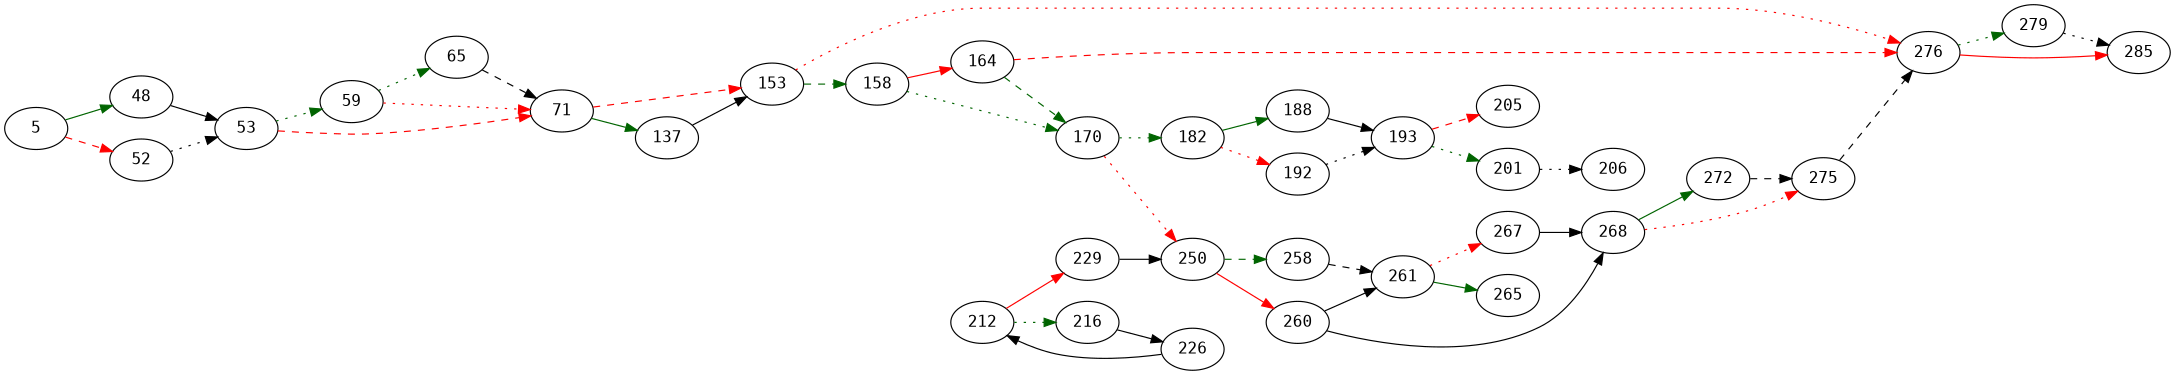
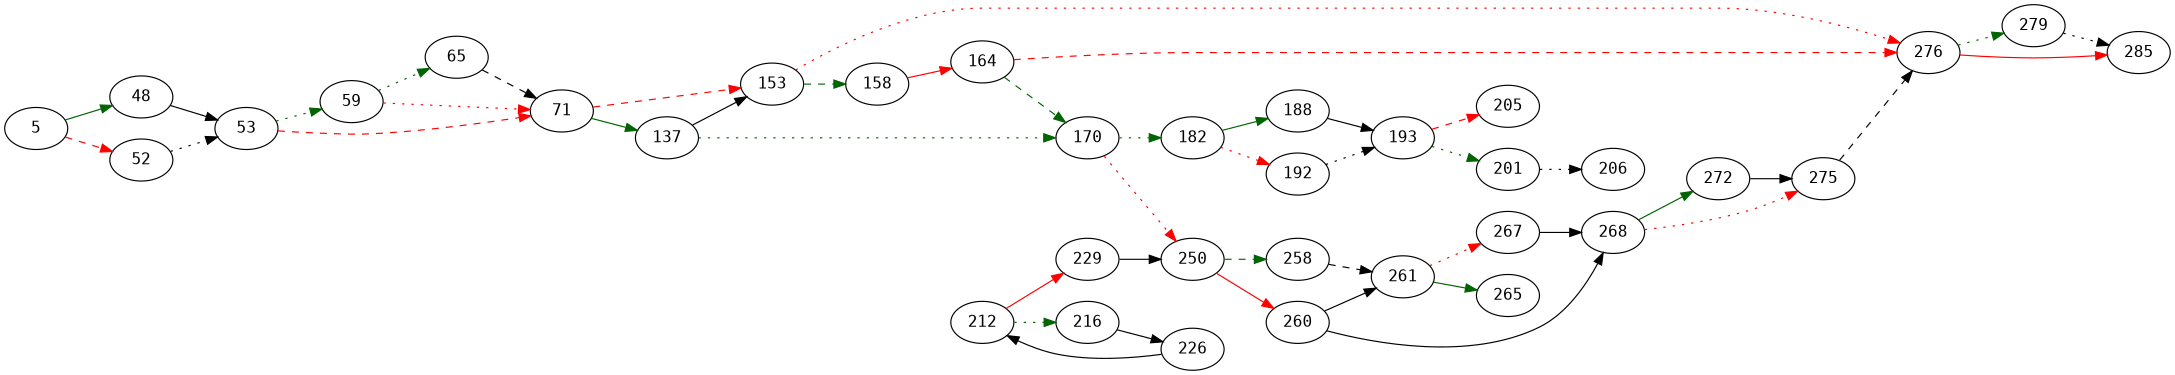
(977, 109) -> (871, 138)
(1765, 179) -> (1765, 179)
